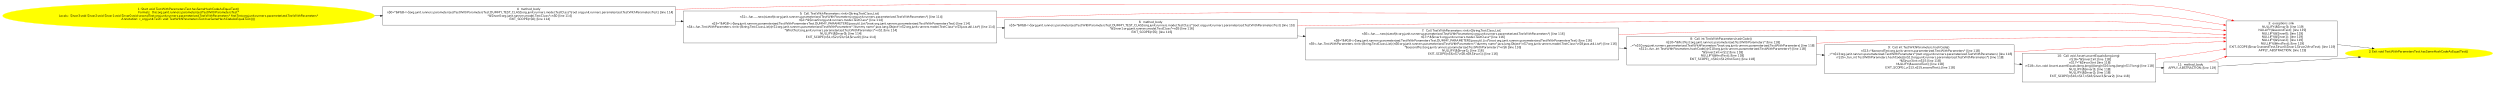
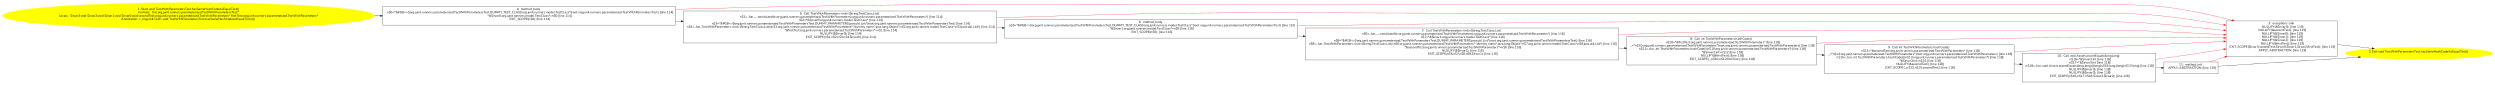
(2191, 68) -> (2191, 68)
